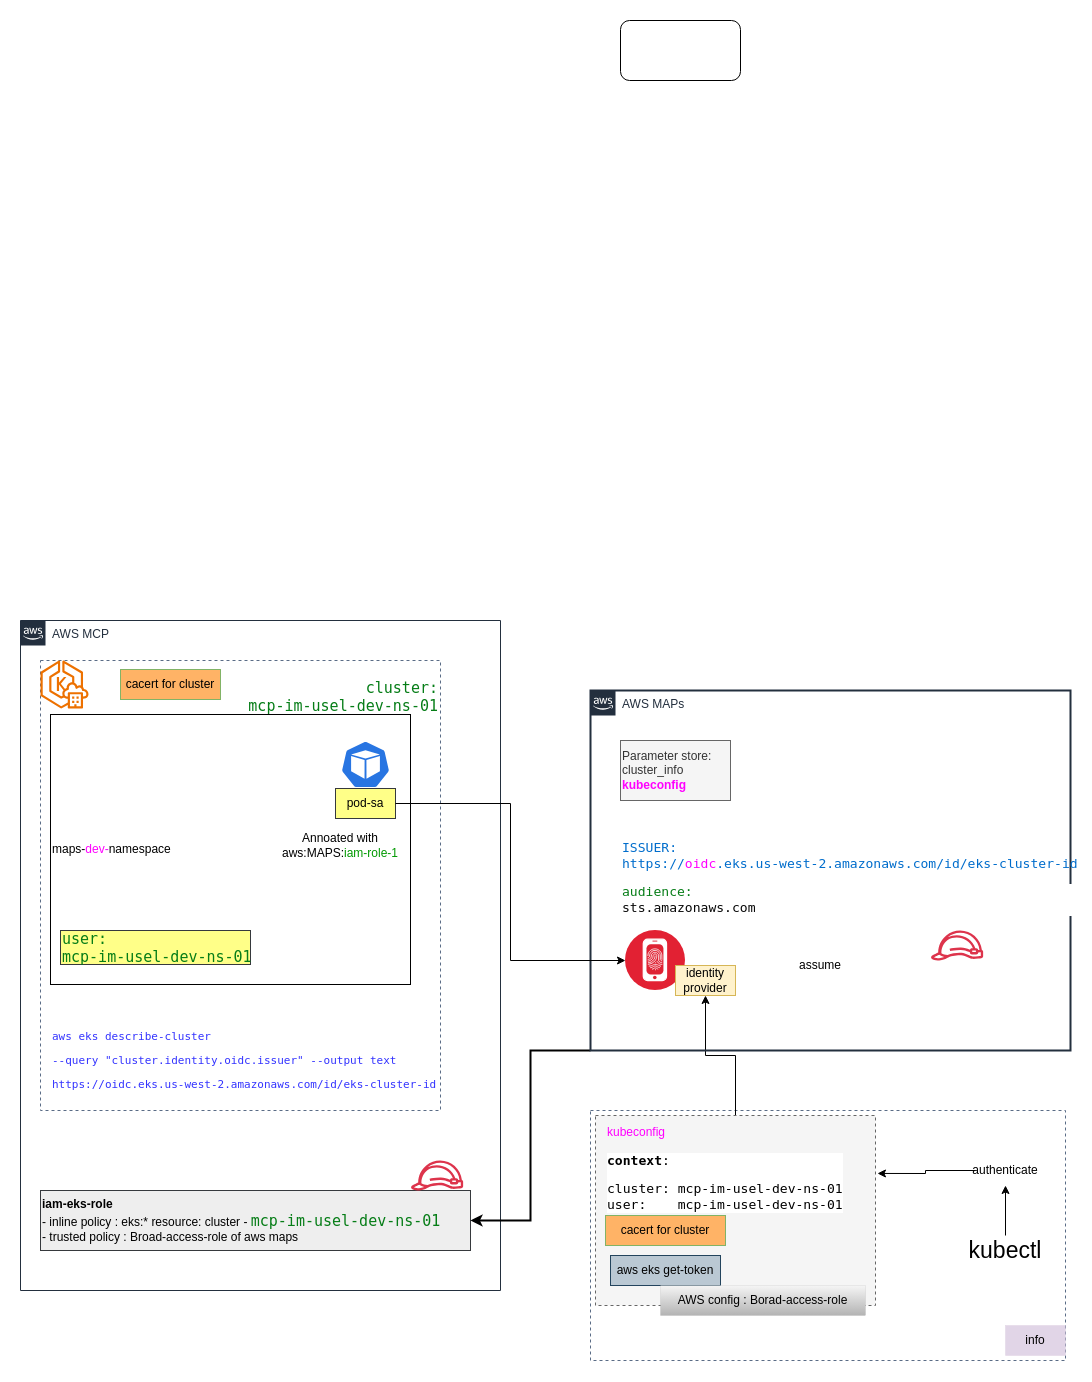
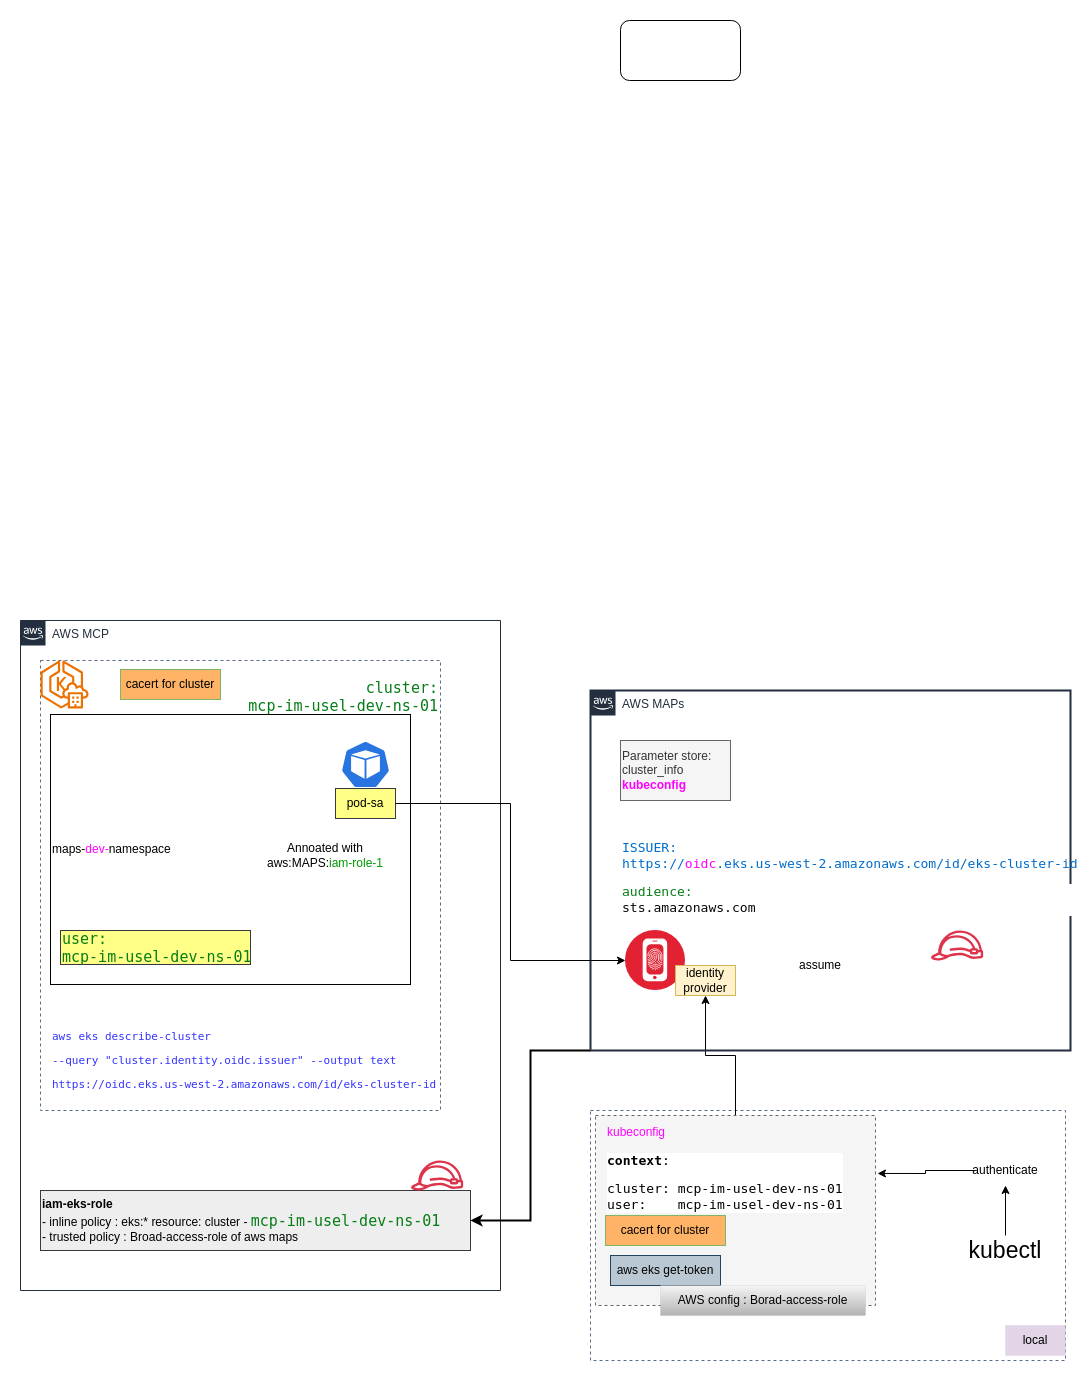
(341, 846) -> (326, 856)
(1036, 1341) -> (1036, 1341)
